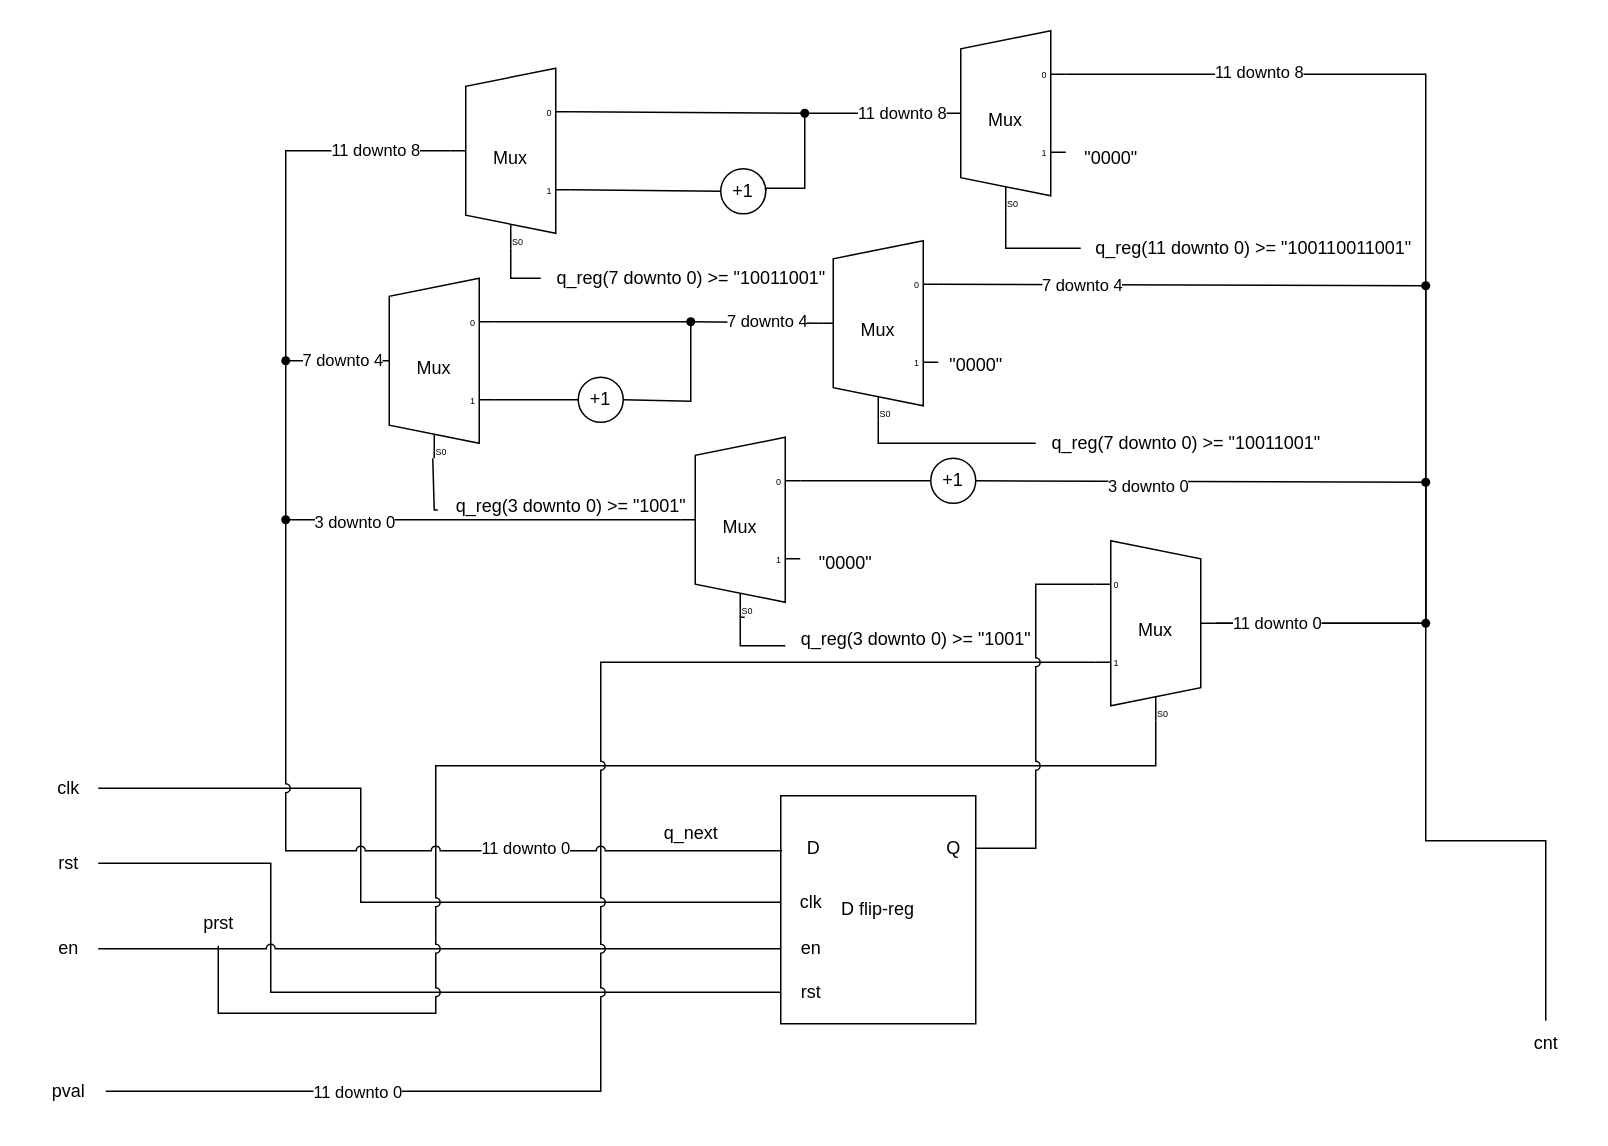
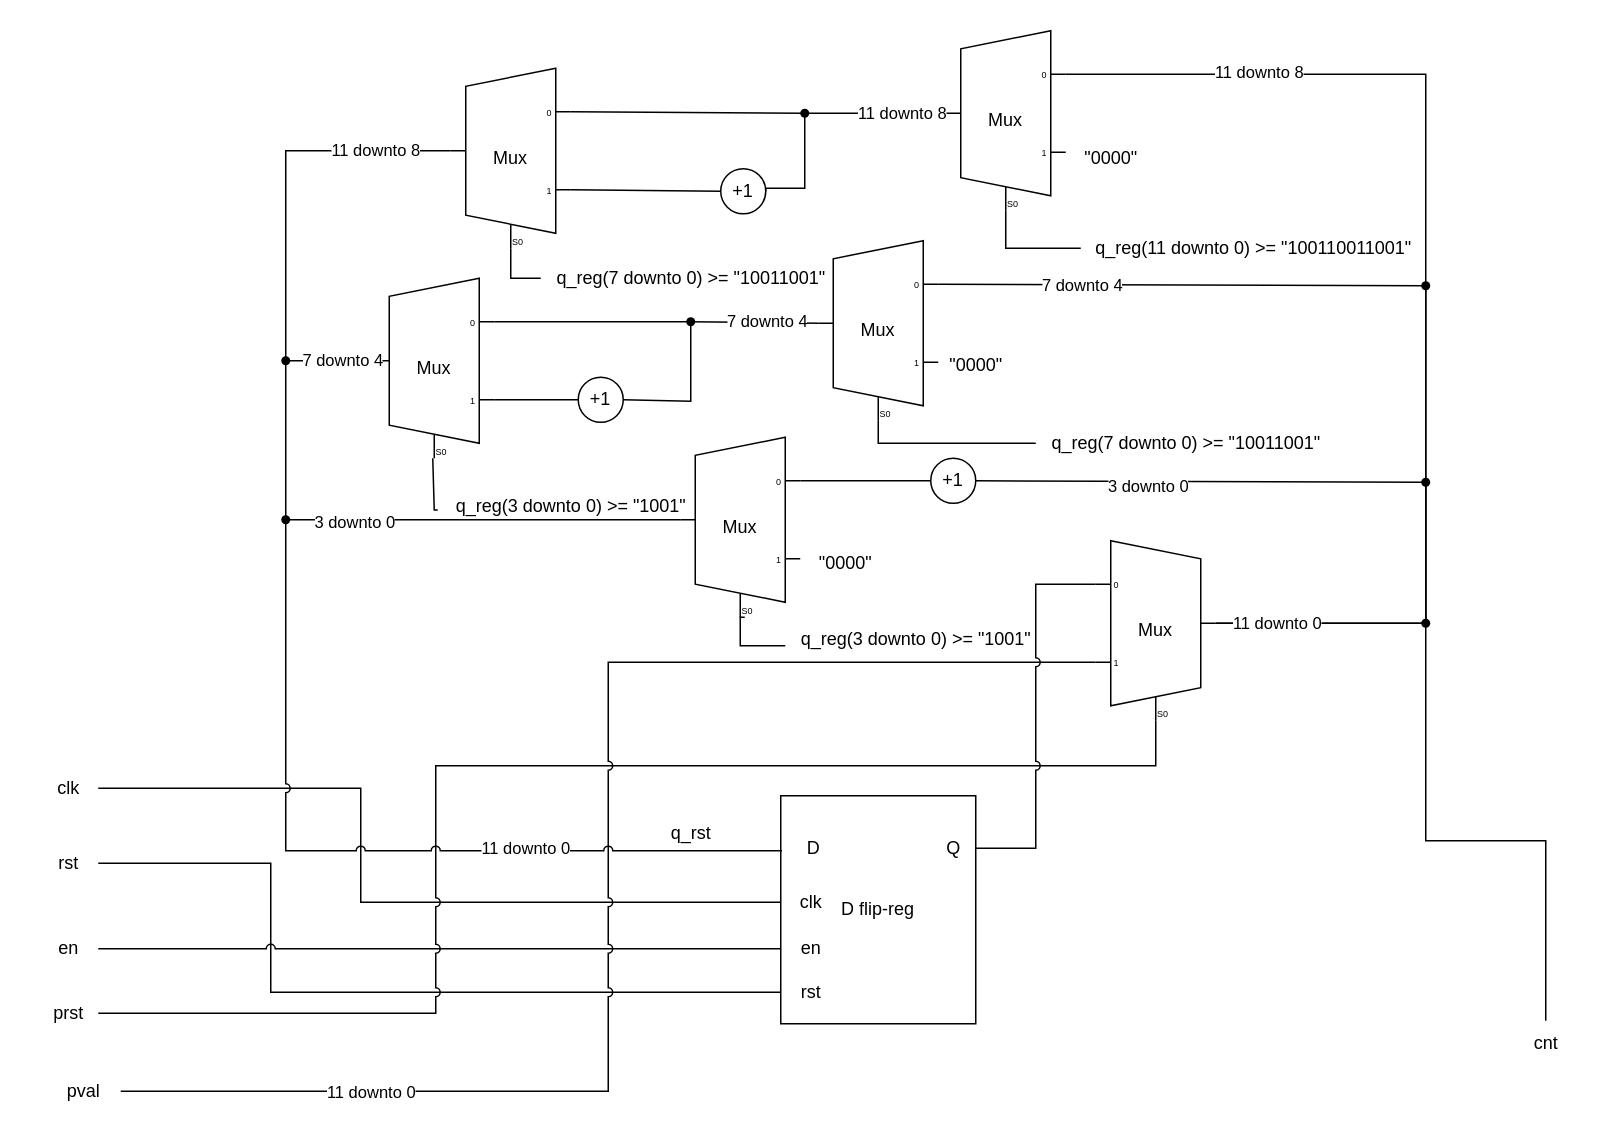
(692, 833) -> (692, 833)
(218, 923) -> (68, 1013)
(68, 1091) -> (83, 1091)
